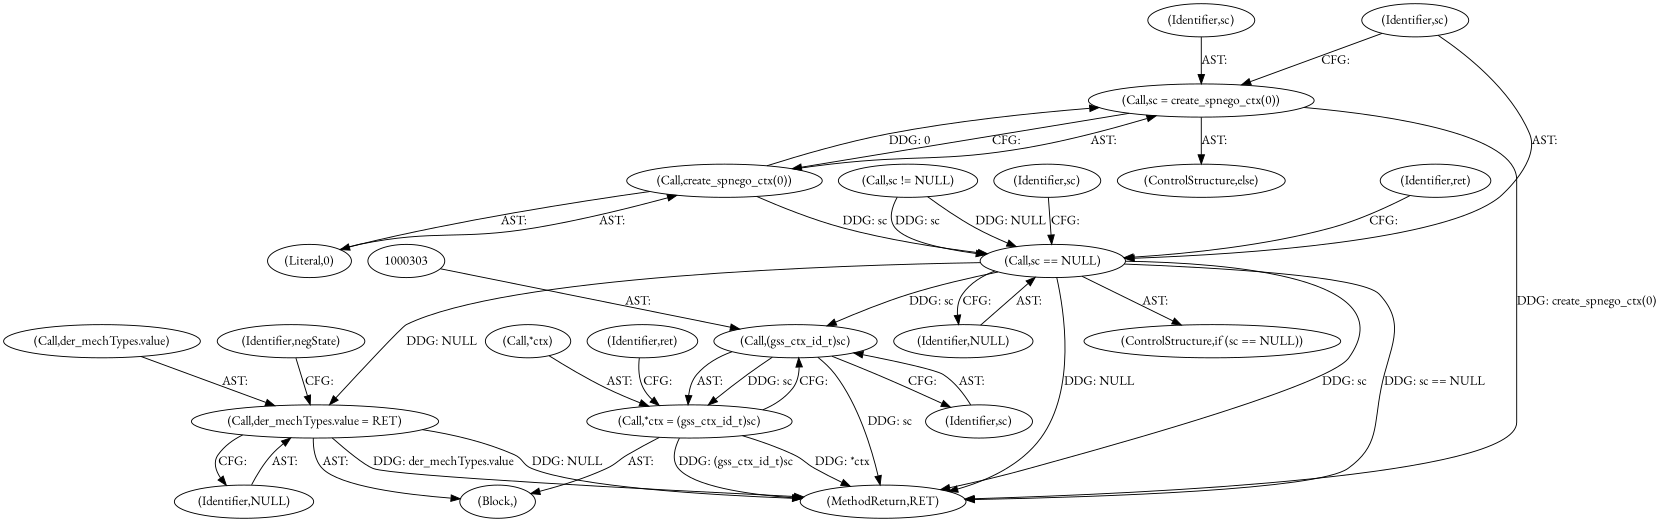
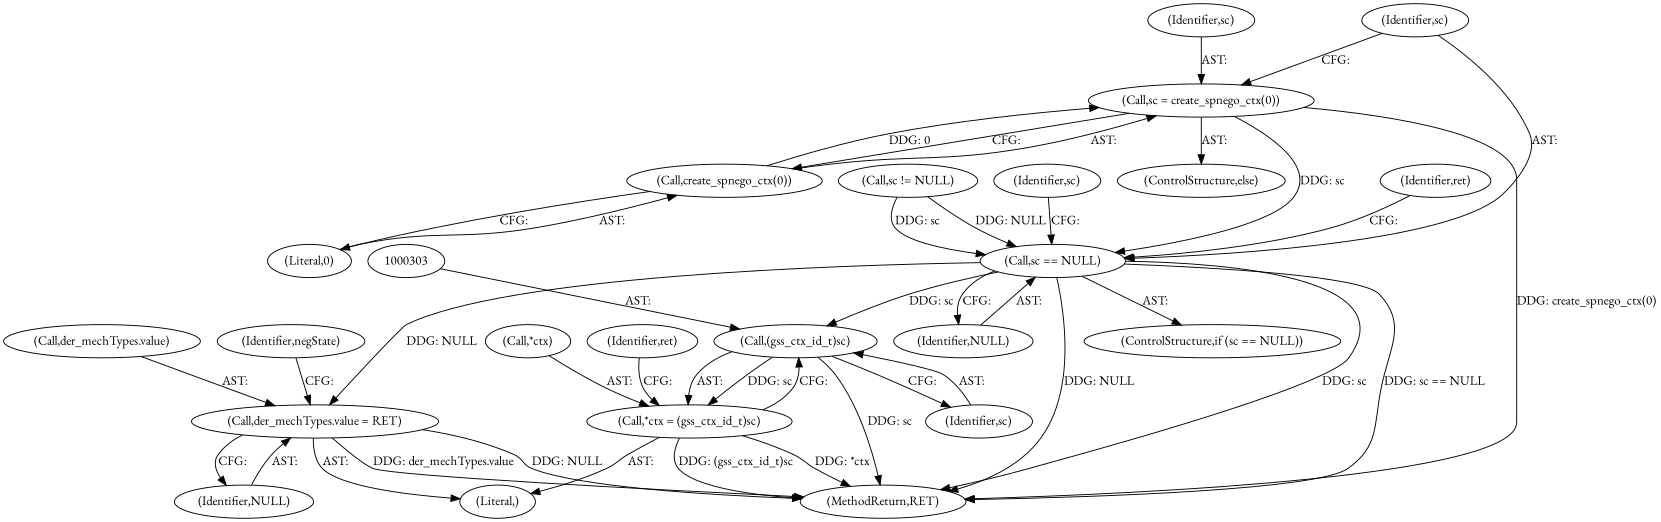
(516, 221) -> (516, 221)
(865, 233) -> (1266, 216)
(498, 502) -> (498, 502)
